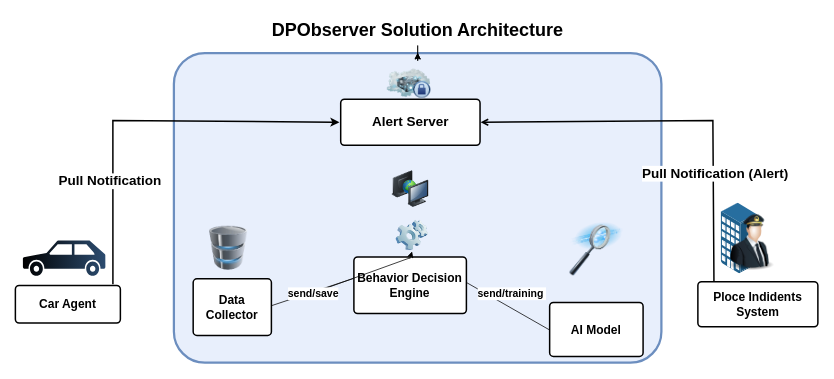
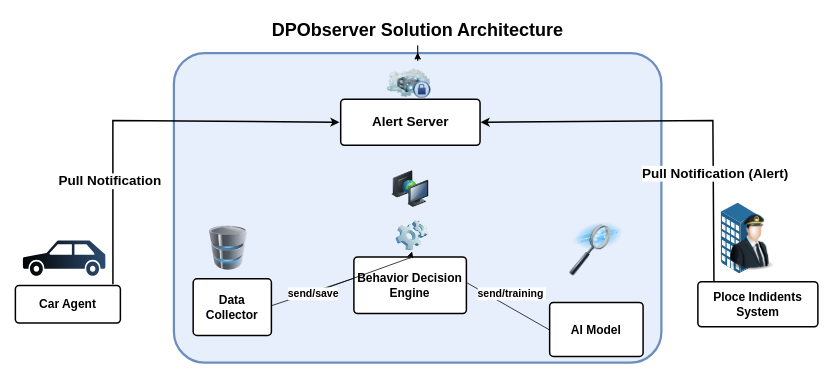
(487, 122) -> (488, 122)
